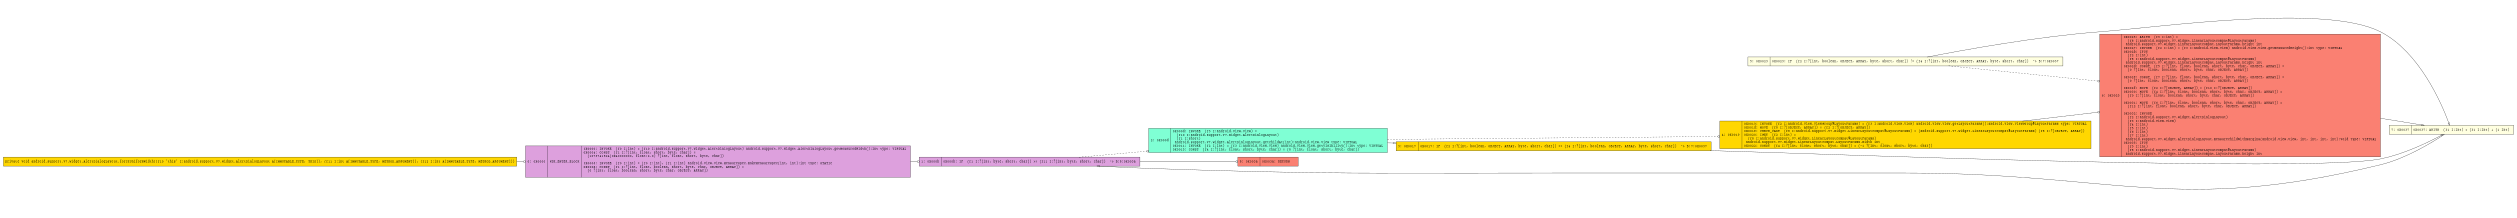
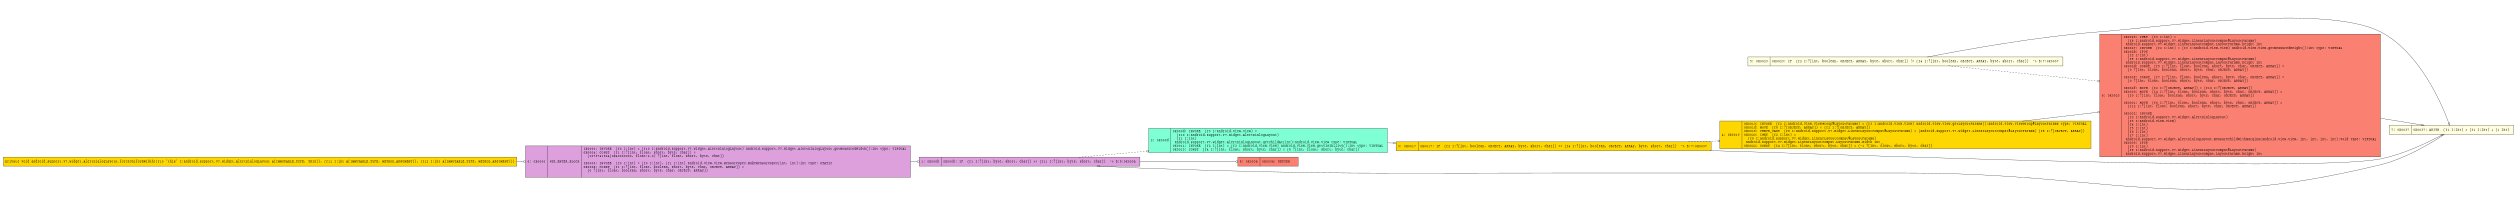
(2152, 37) -> (2151, 37)
(1553, 138) -> (1703, 141)
(1187, 139) -> (1185, 139)
